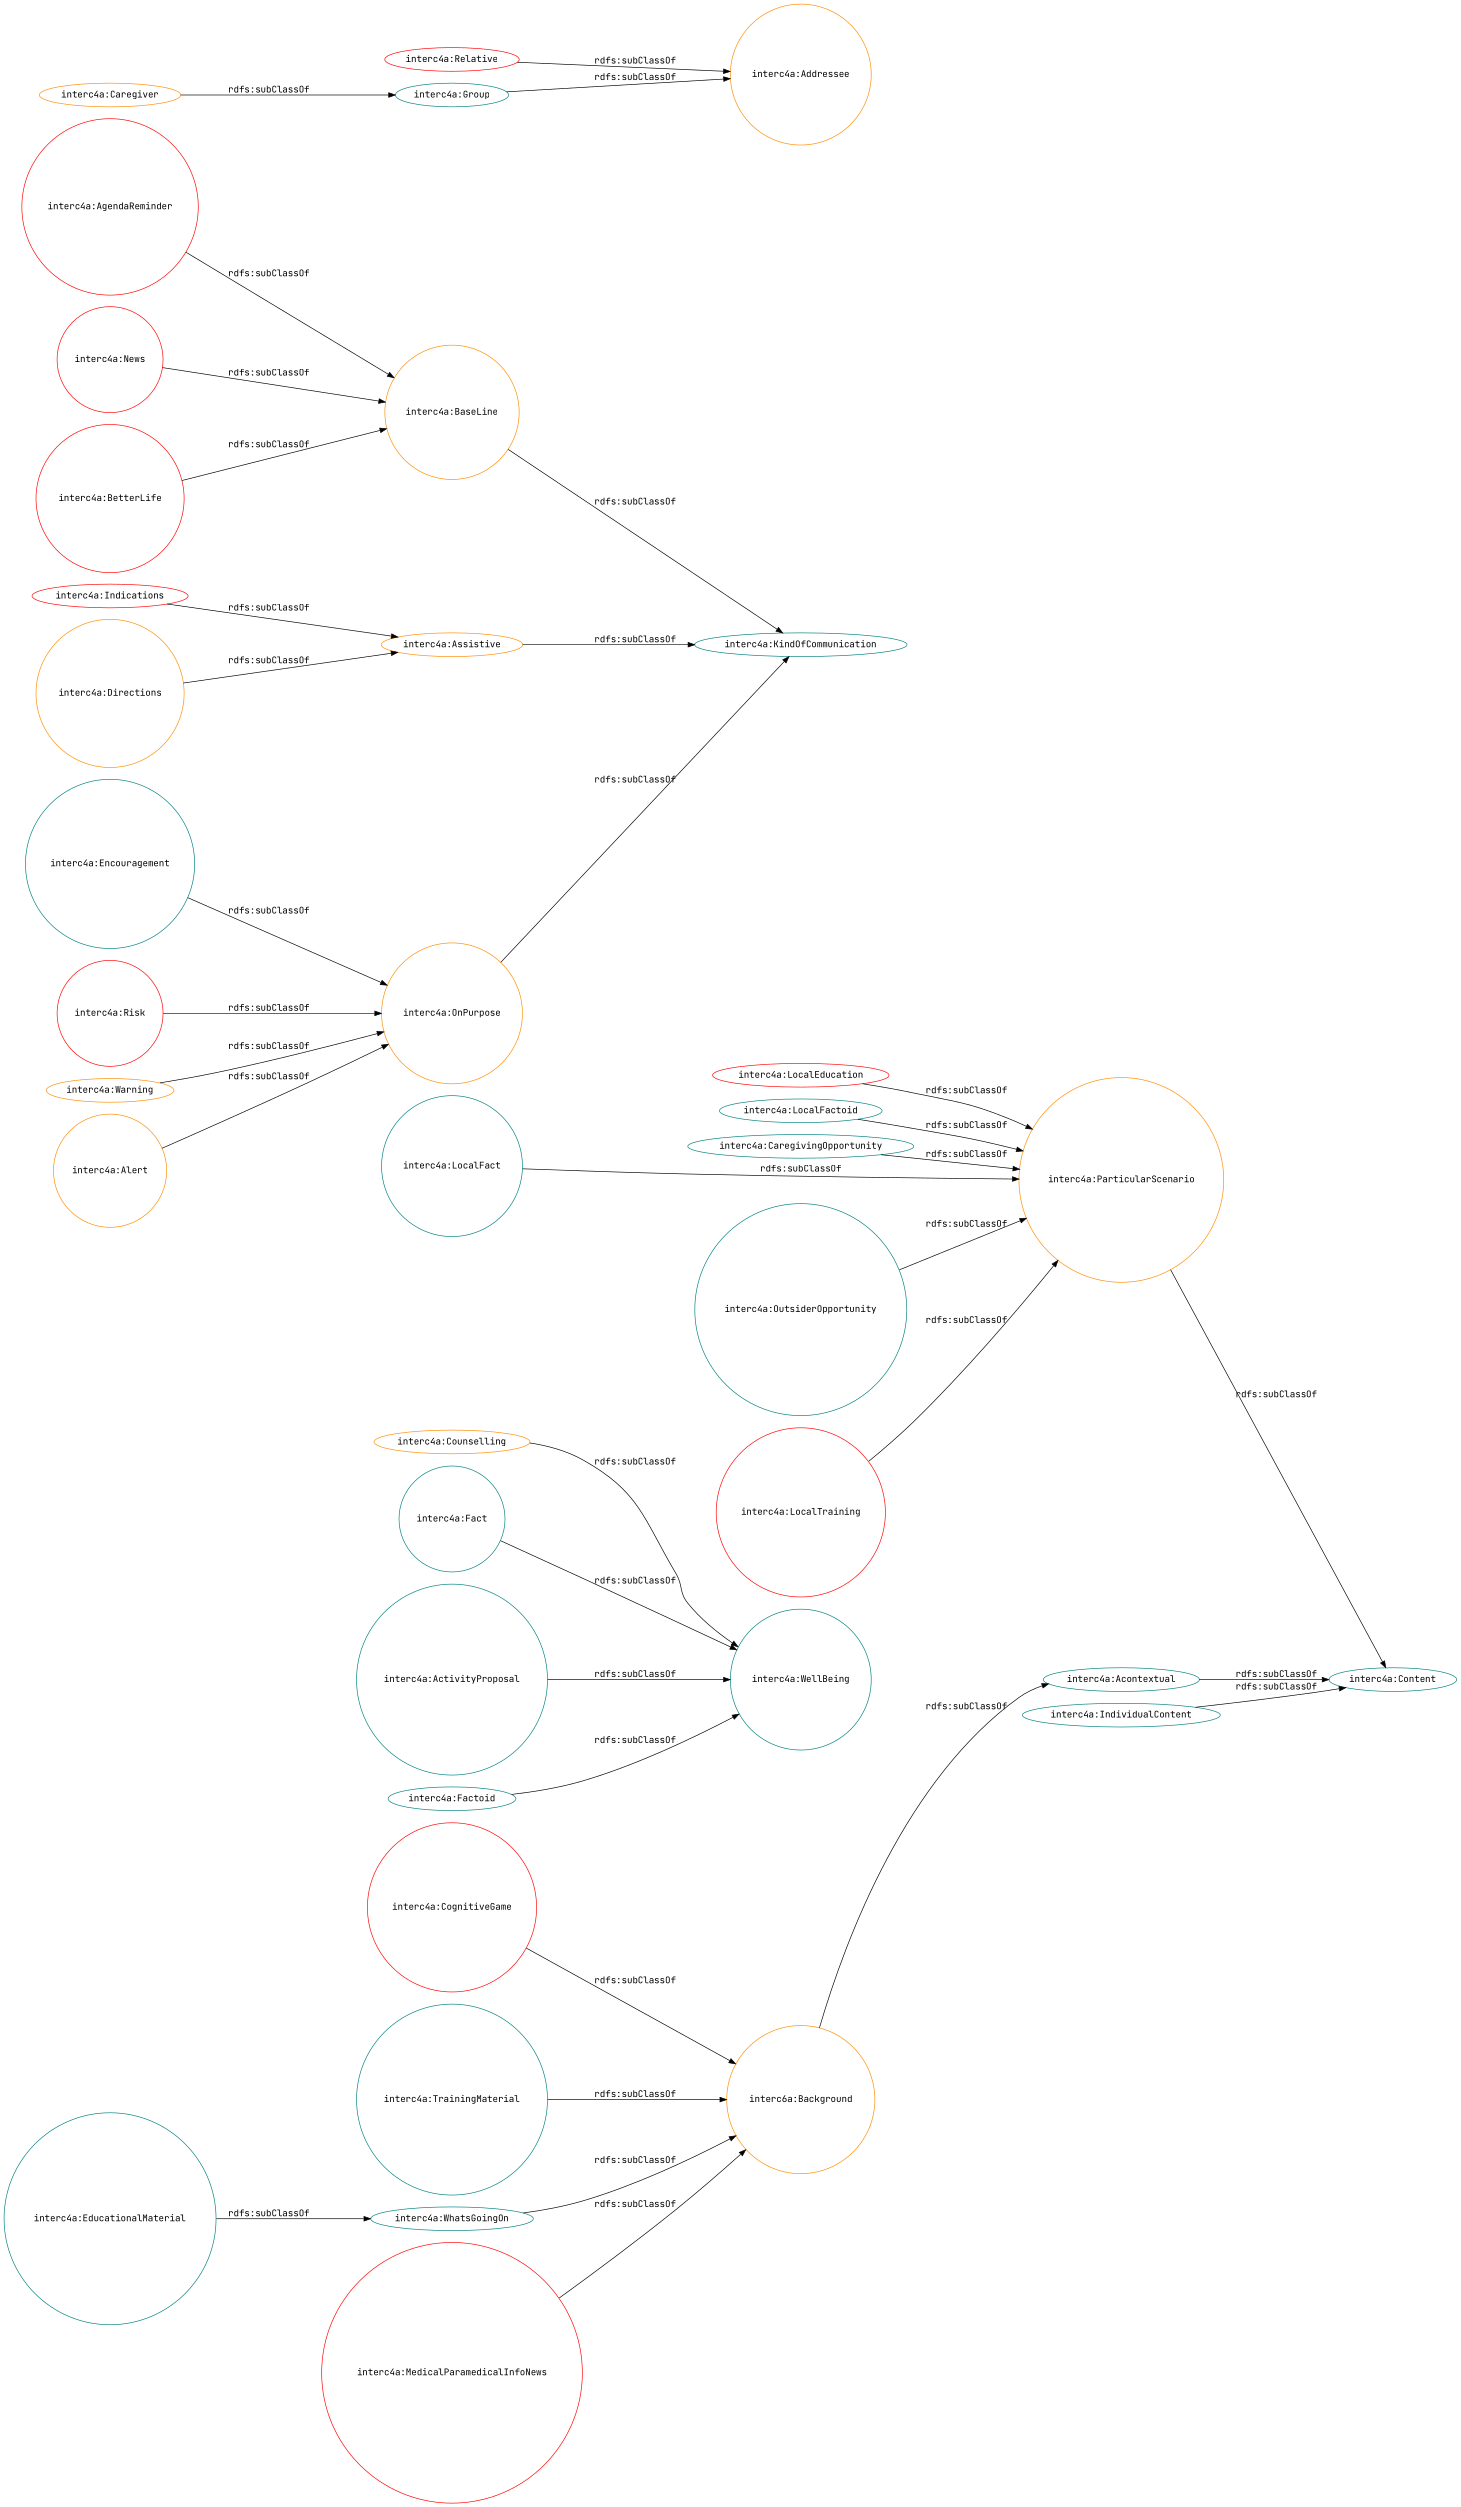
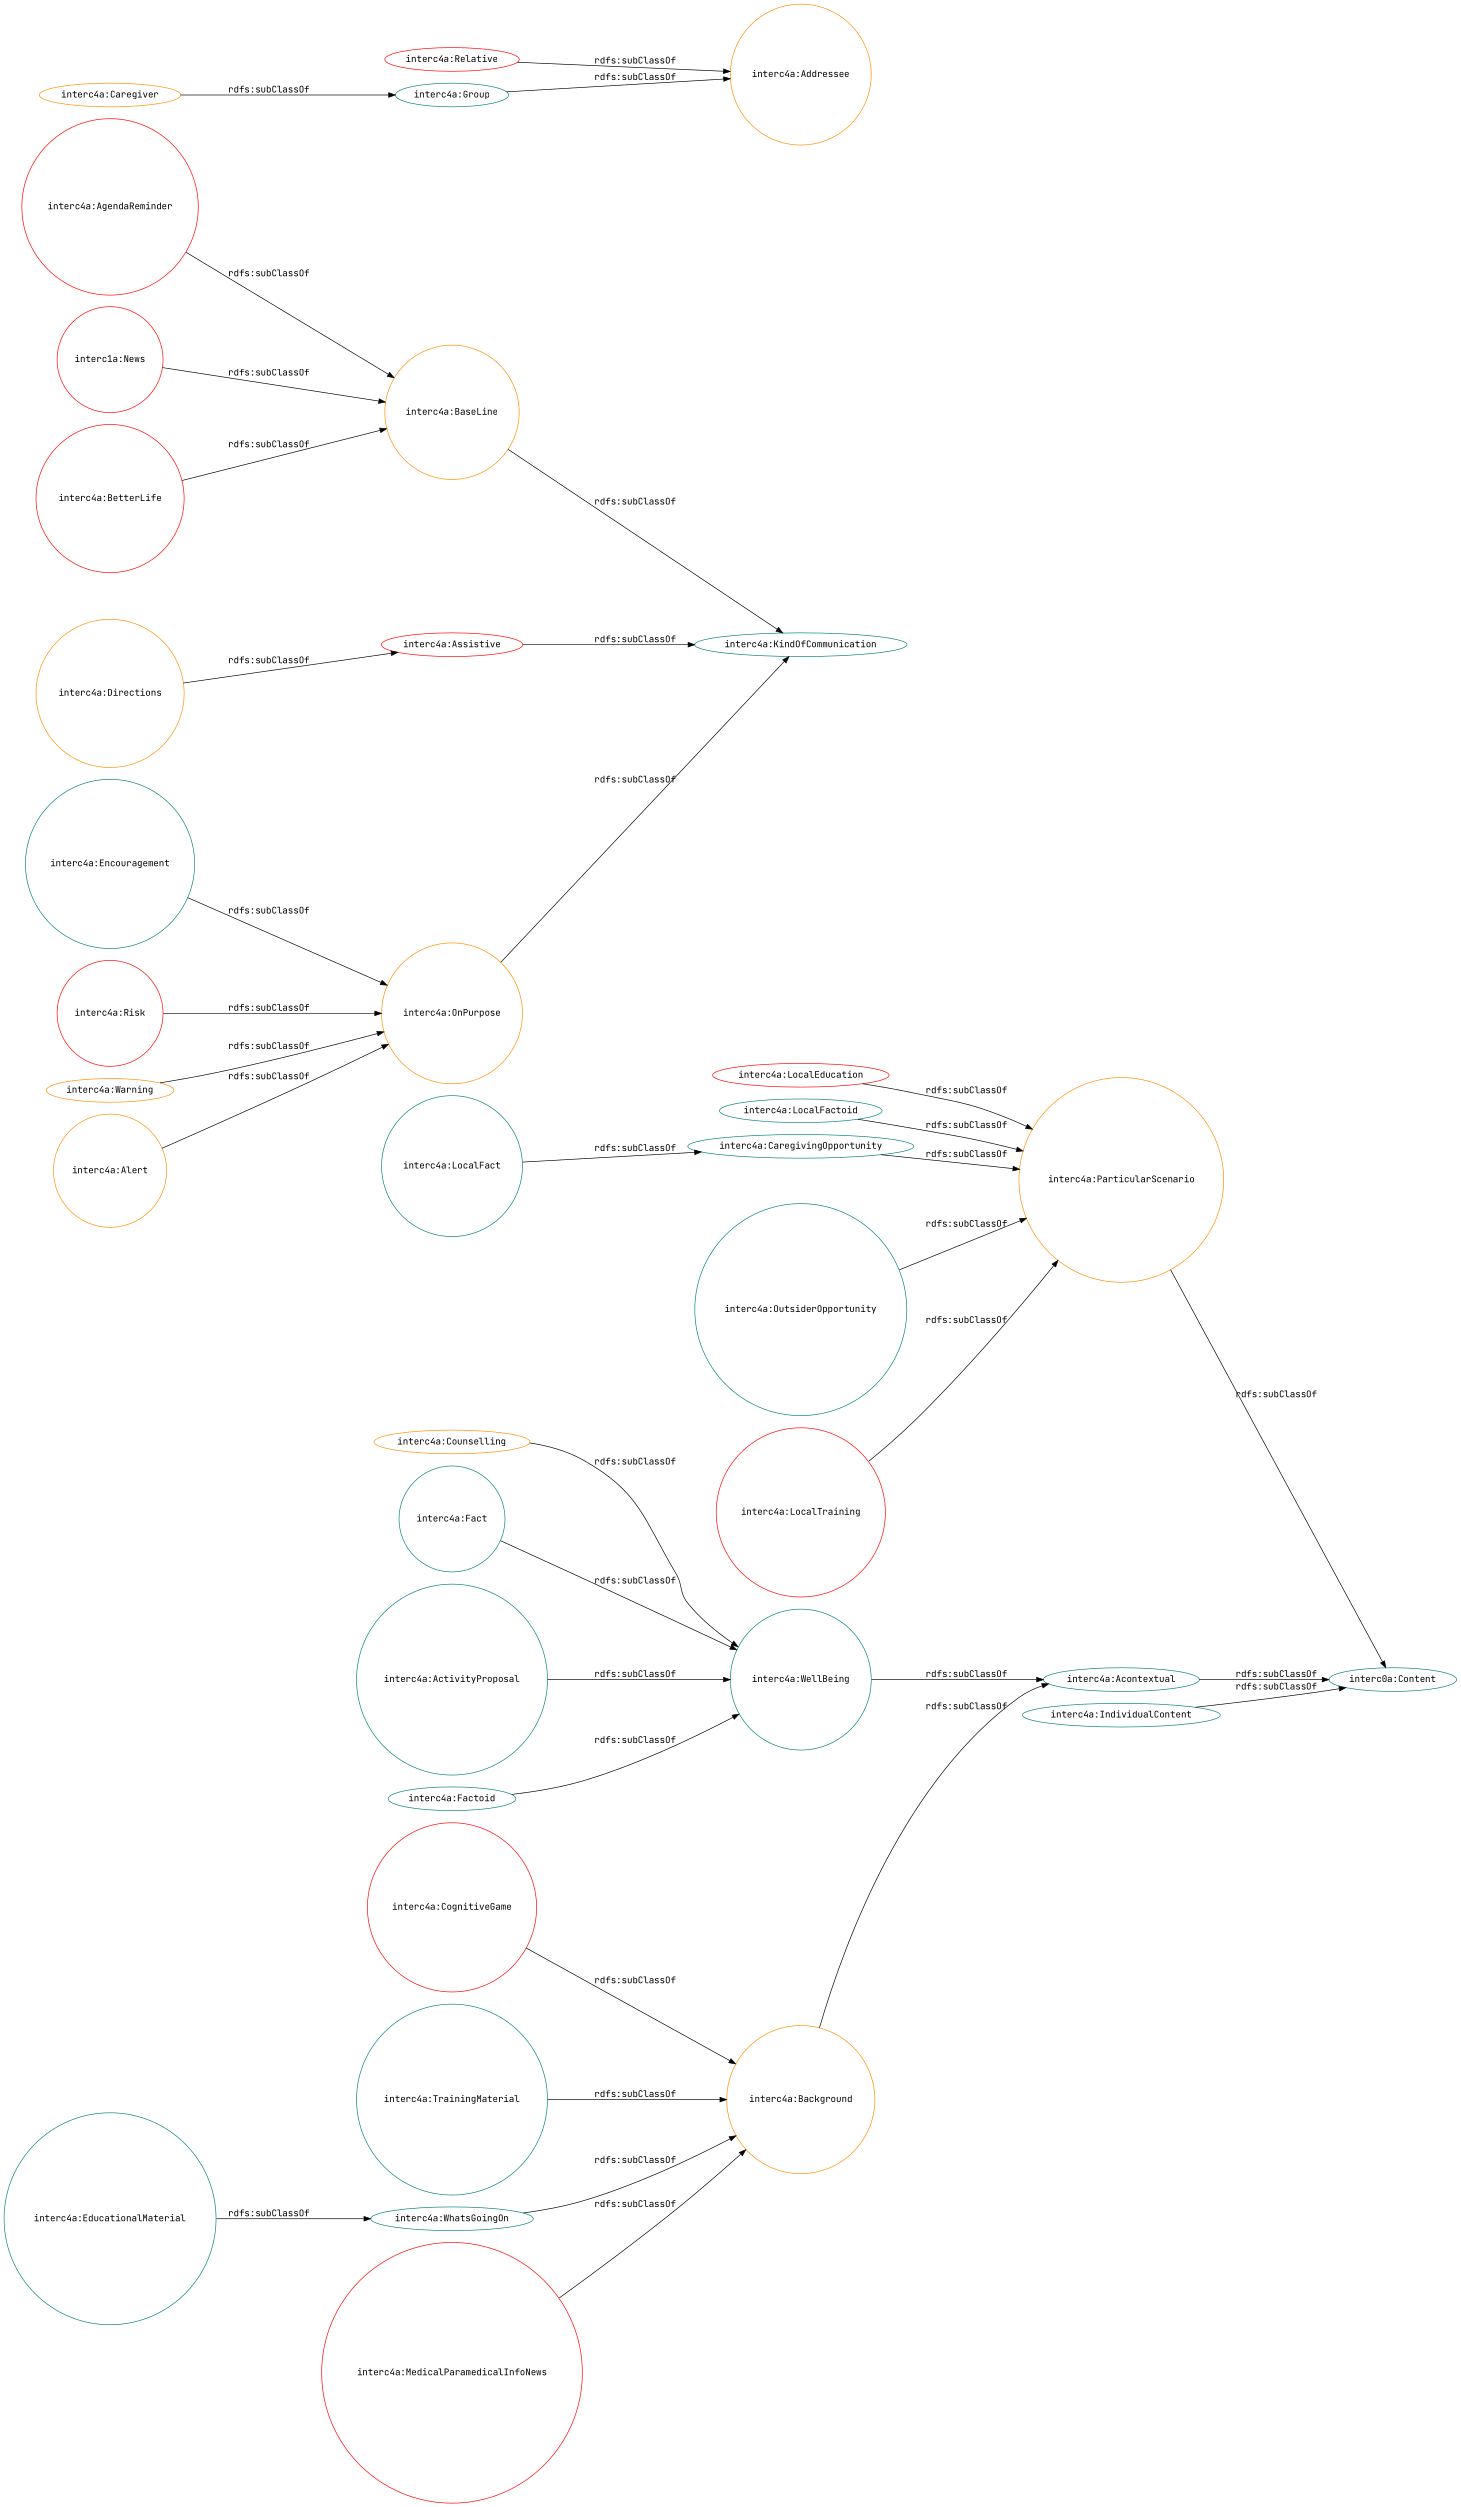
(110, 360) -> (110, 360)
(110, 596) -> none
(452, 645) -> (452, 645)
(767, 1176) -> (609, 1157)
none -> (954, 1680)
(1393, 1680) -> (1393, 1680)
(801, 2100) -> (801, 2100)
